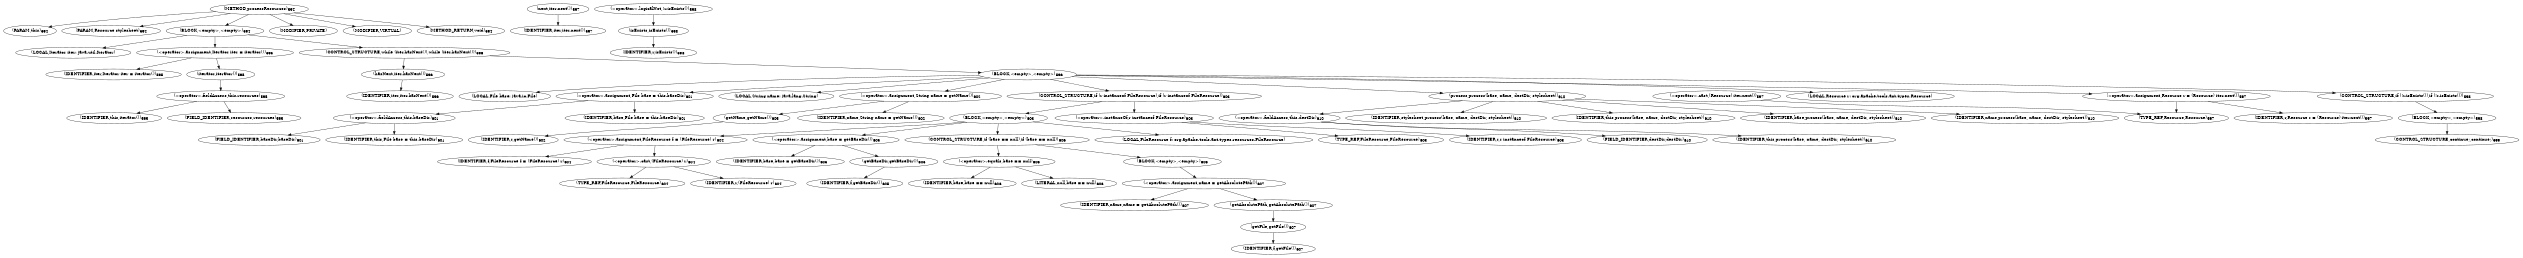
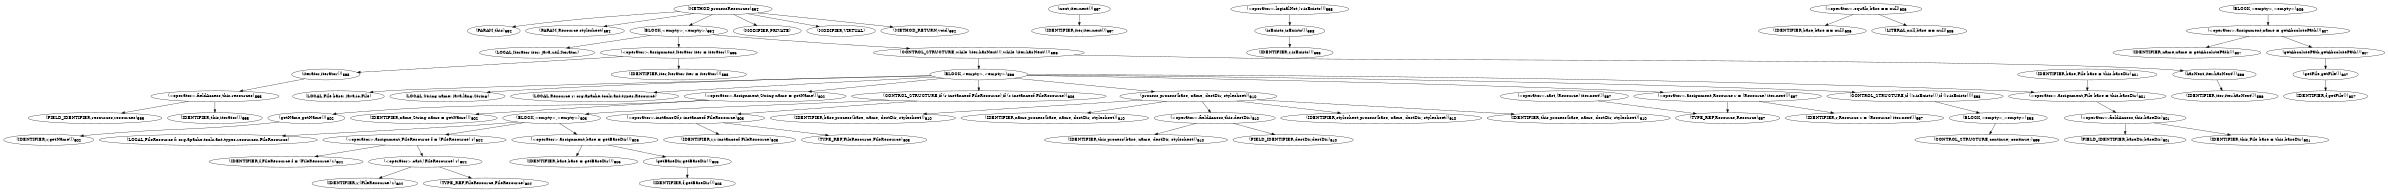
(635, 106) -> (2087, 84)
(775, 118) -> (330, 118)
(997, 140) -> none
